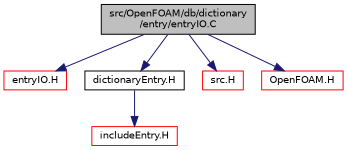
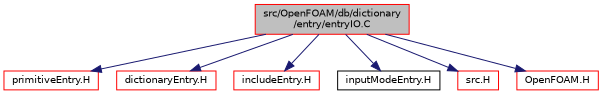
(178, 19) -> (332, 19)
(35, 80) -> (51, 80)
(135, 80) -> (166, 80)
none -> (389, 80)
(135, 103) -> (305, 49)
